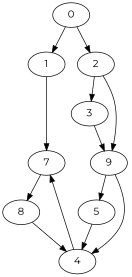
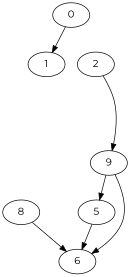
(82, 37) -> none
(90, 114) -> none
(47, 163) -> none
(77, 262) -> (77, 262)
